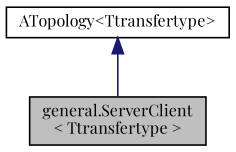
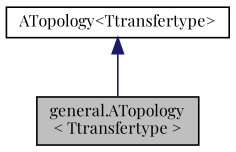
(118, 121) -> (118, 121)
